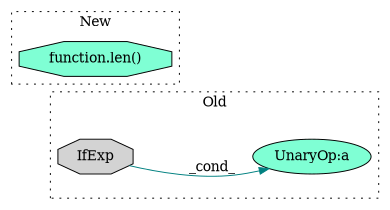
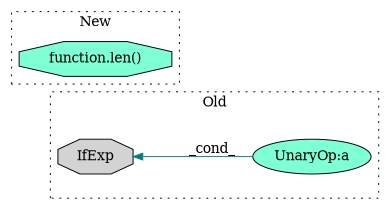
(194, 176) -> (198, 157)
